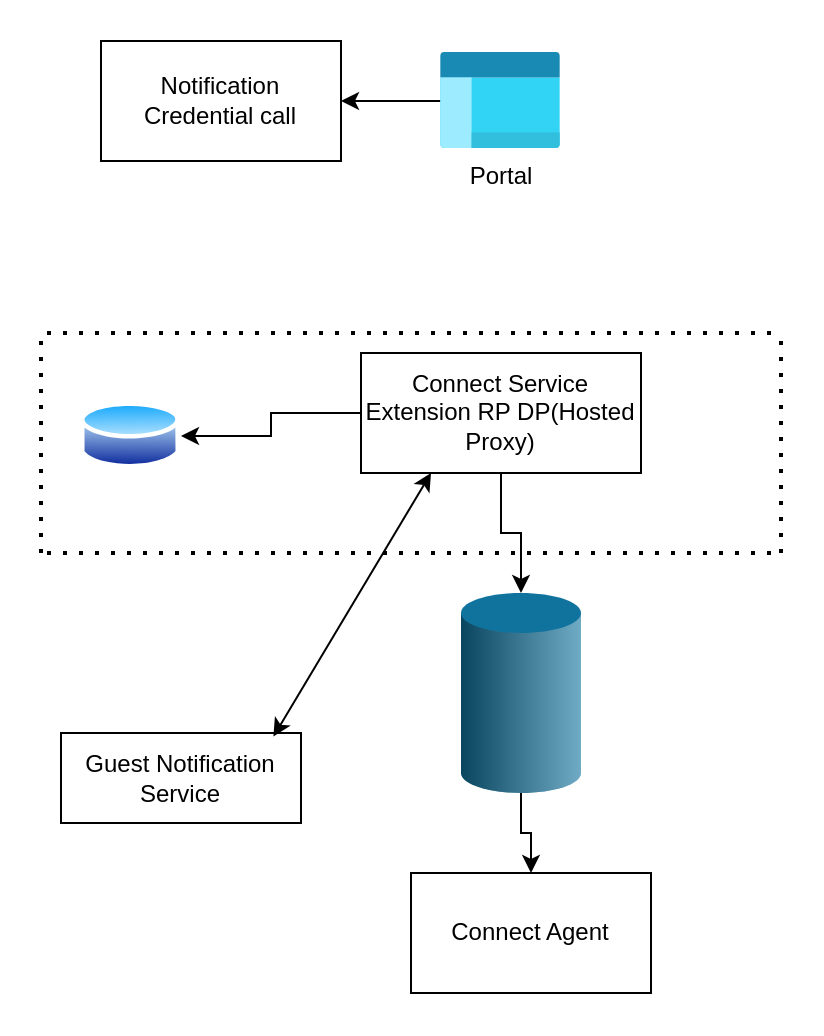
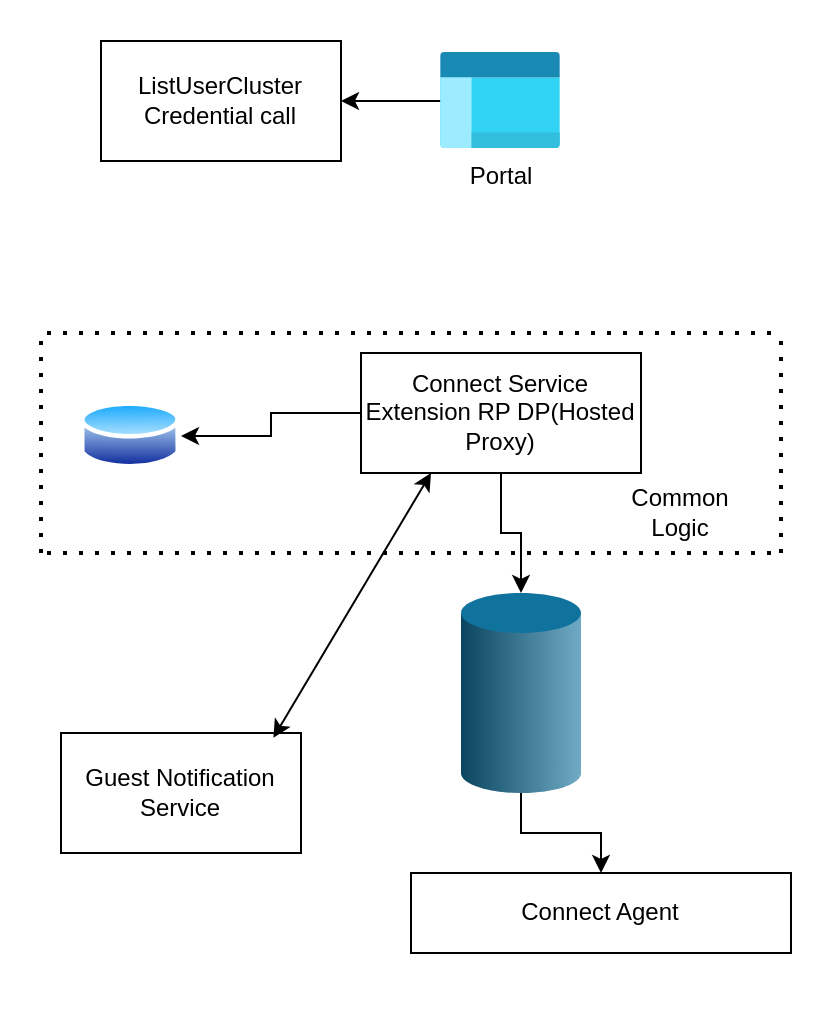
(221, 101) -> (221, 101)
none -> (681, 513)
(181, 778) -> (181, 793)
(531, 933) -> (601, 913)
